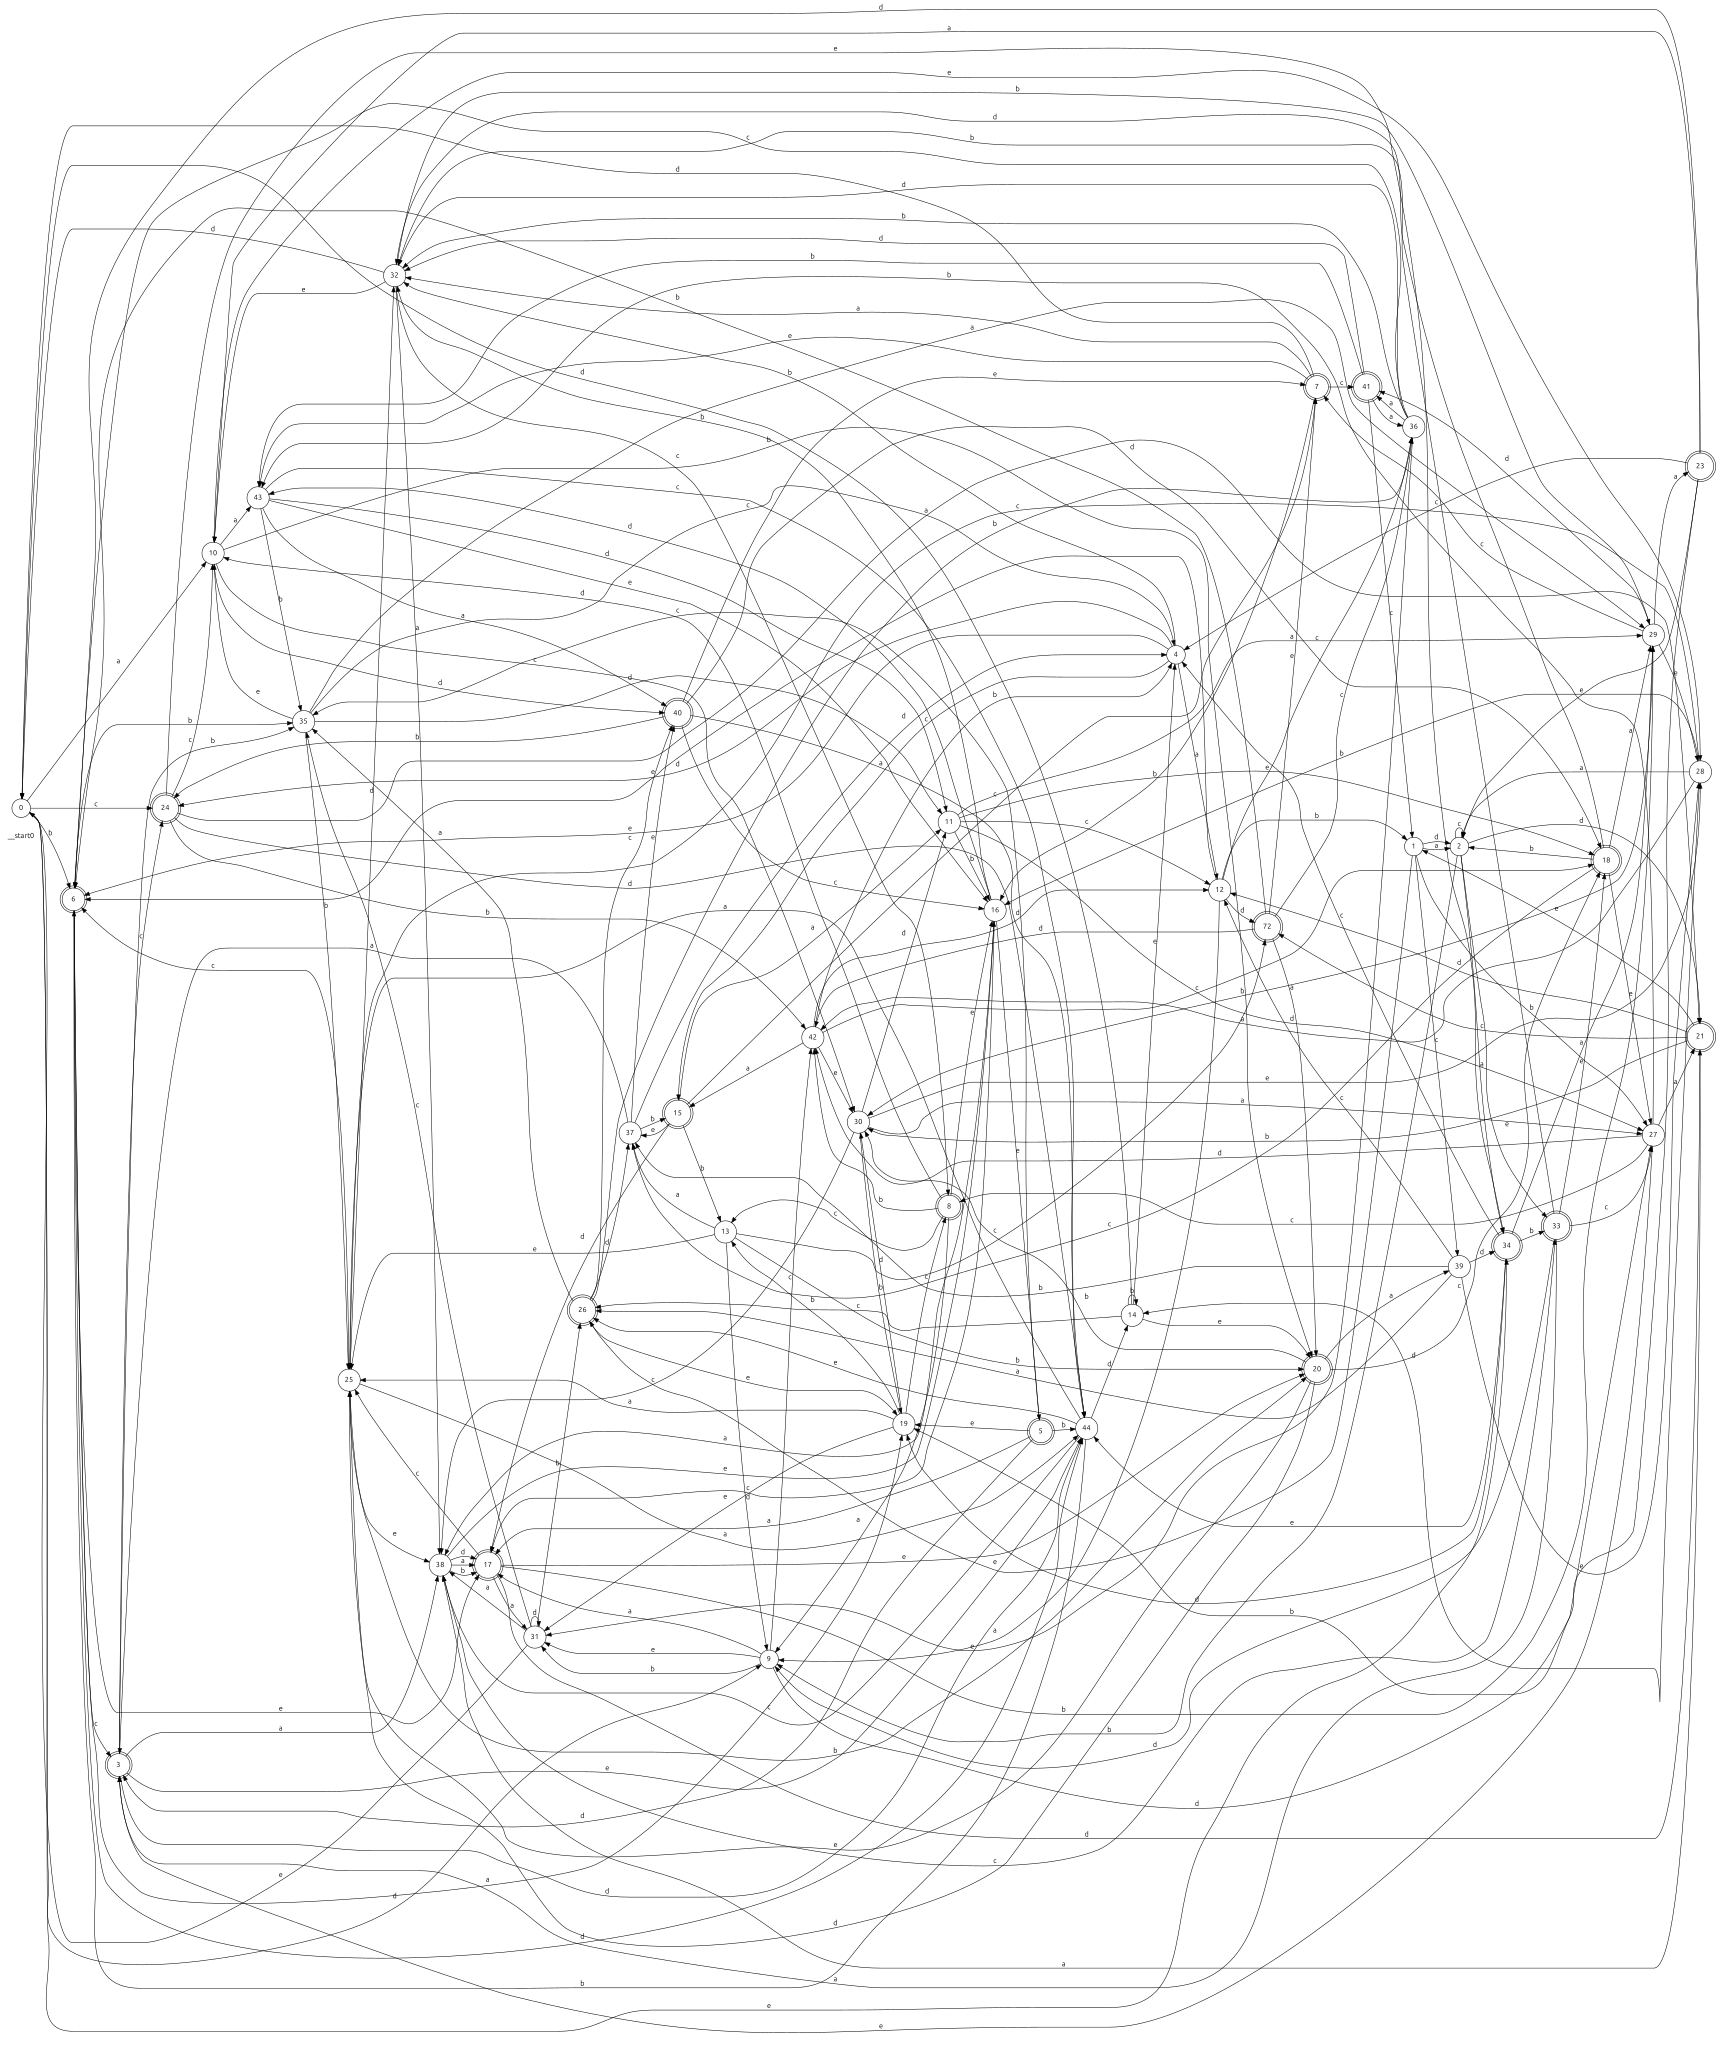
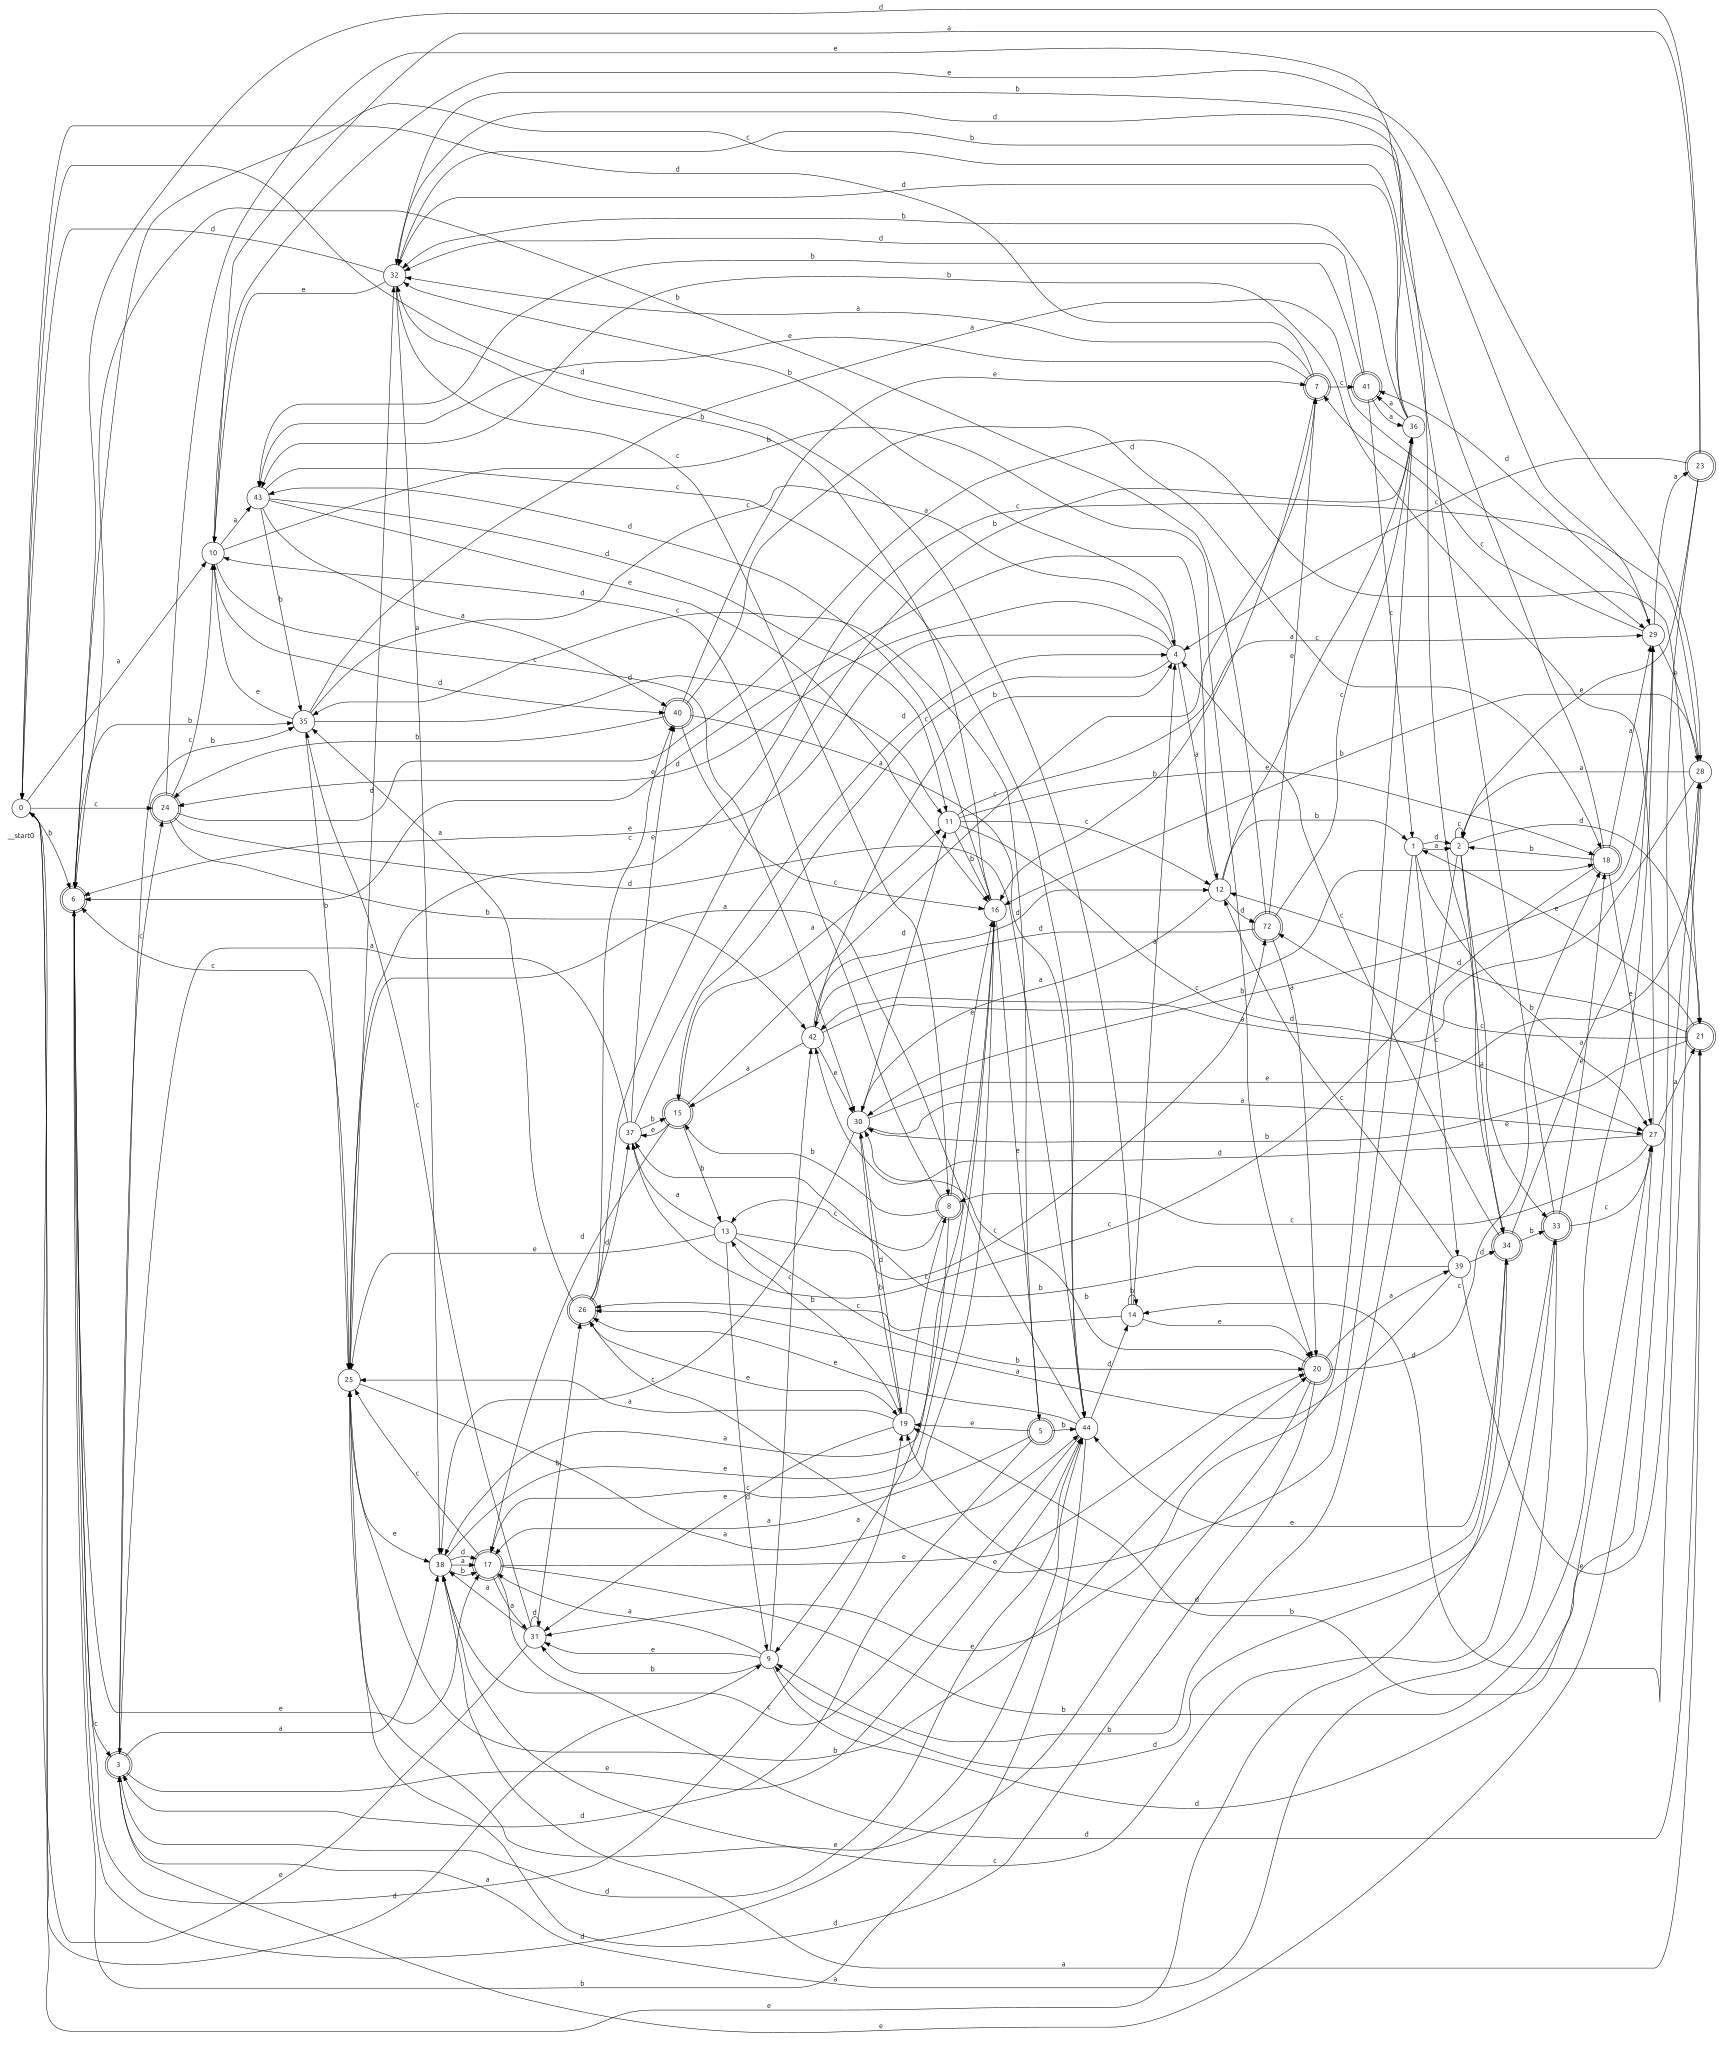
(1155, 942) -> (1155, 942)
(844, 1164) -> (816, 1163)
(1154, 1376) -> (1038, 988)
